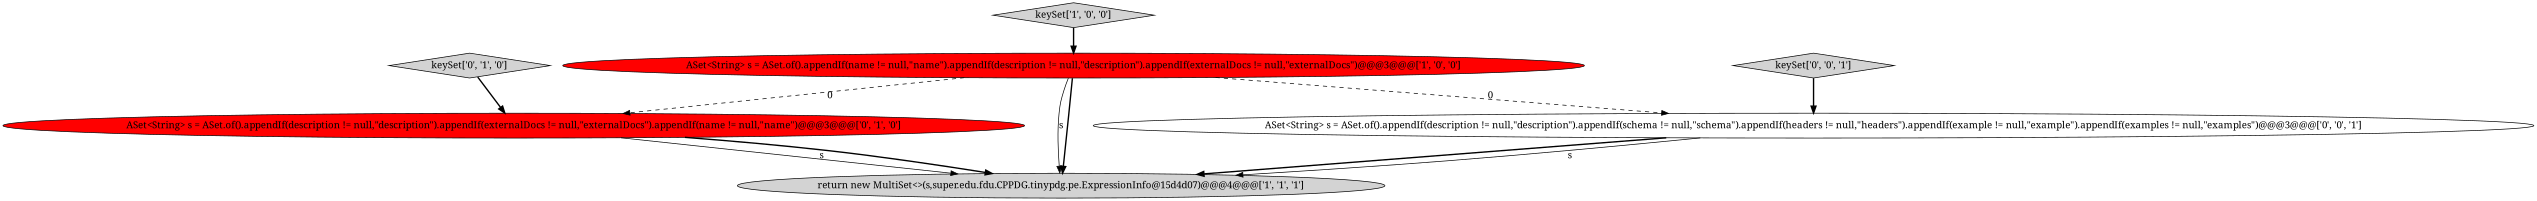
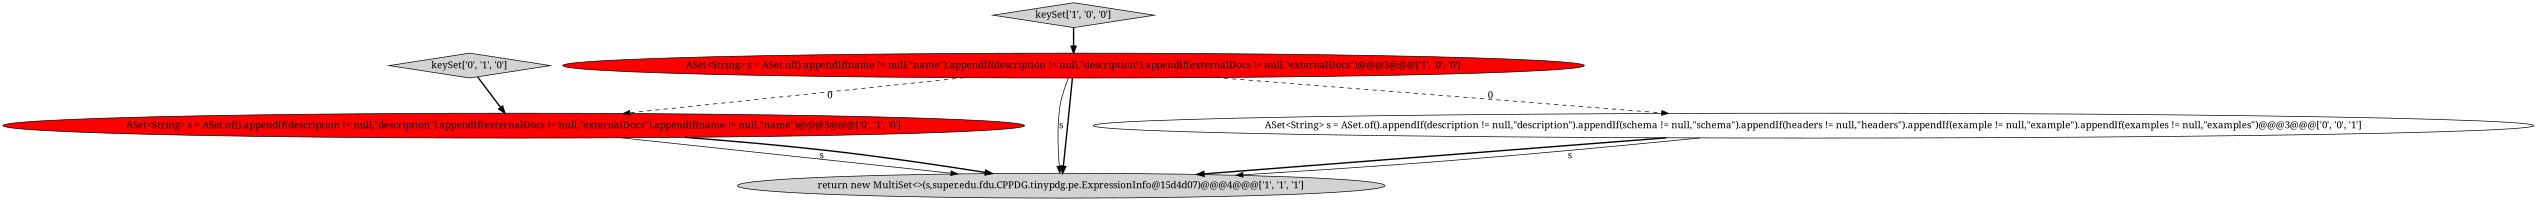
(1814, 66) -> none
